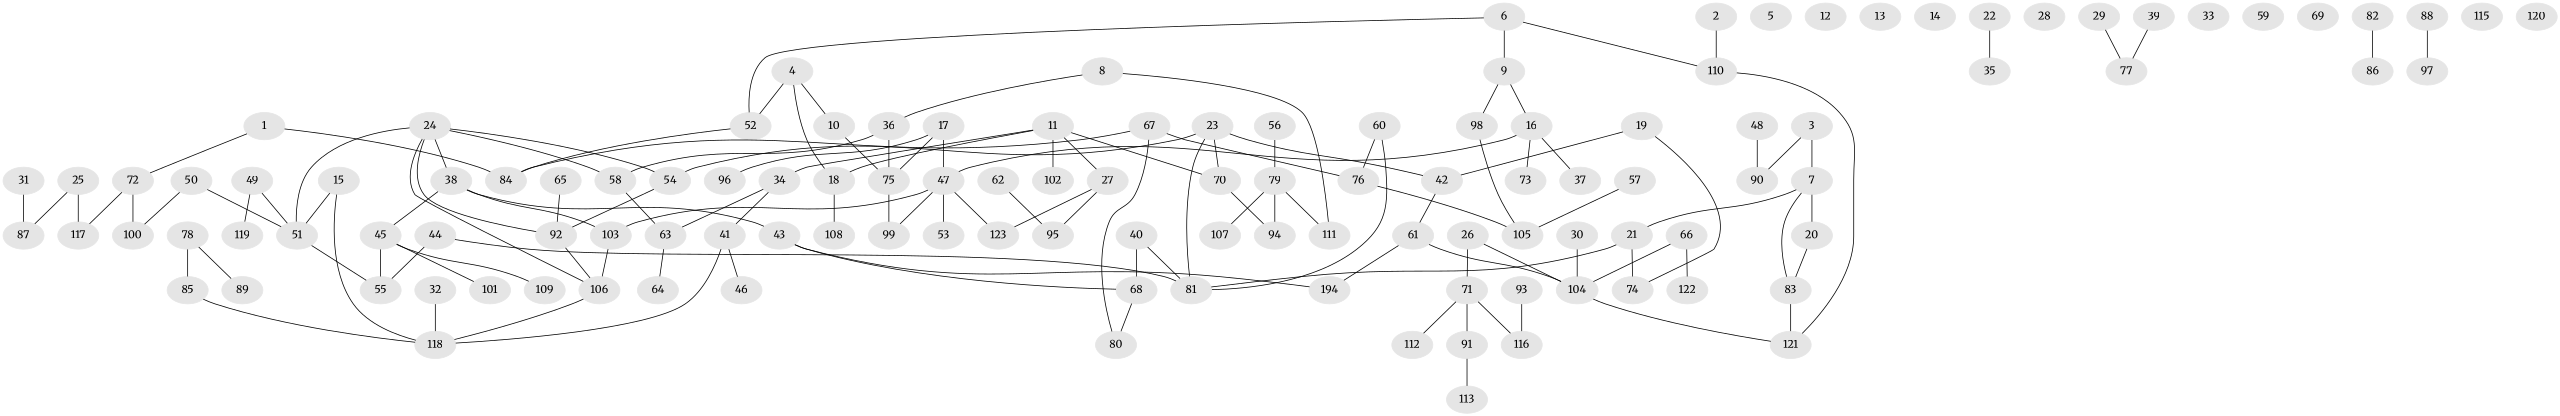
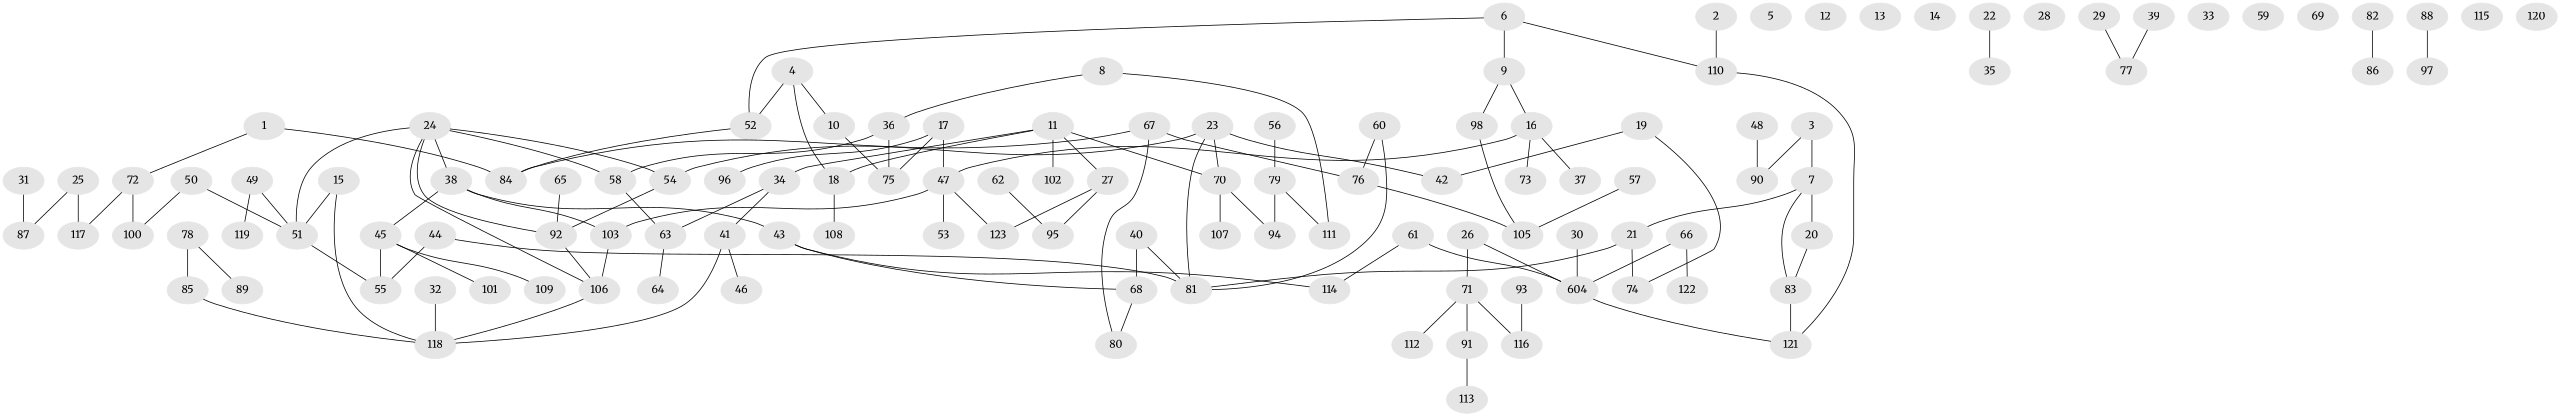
(1251, 205) -> (1220, 208)
(1427, 208) -> none
(889, 236) -> none
(1330, 290) -> (1330, 290)
(1577, 290) -> (1577, 290)
